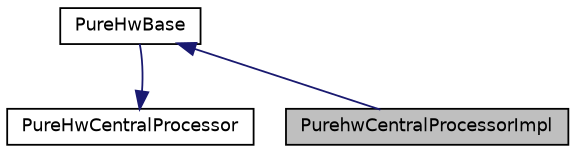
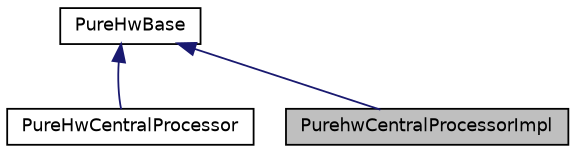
(142, 68) -> (118, 86)
